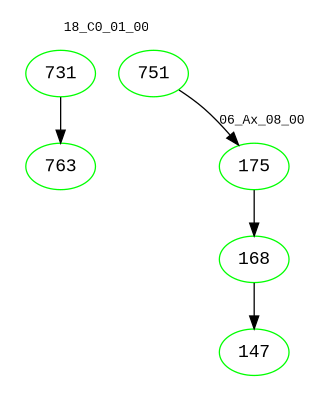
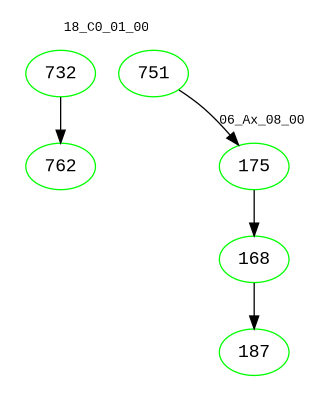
(61, 74) -> (61, 74)
(61, 166) -> (61, 166)
(254, 352) -> (254, 352)
